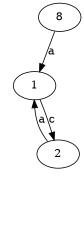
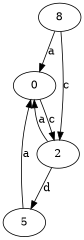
none -> (63, 82)
(35, 86) -> (35, 86)
none -> (24, 222)
